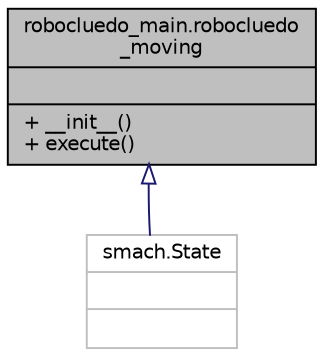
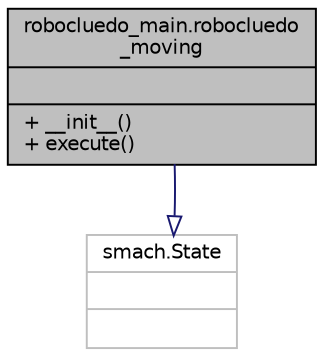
(149, 210) -> (175, 190)
